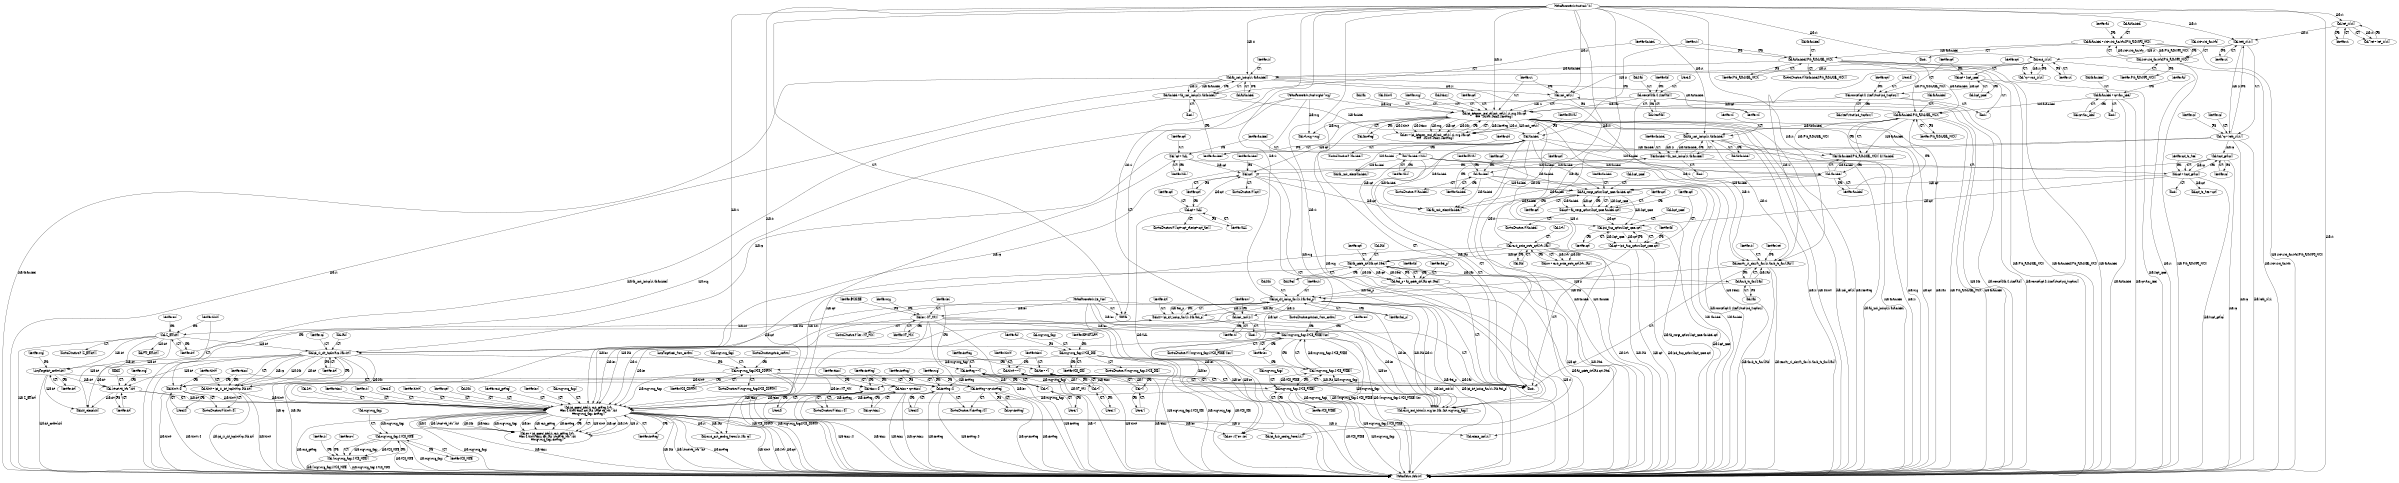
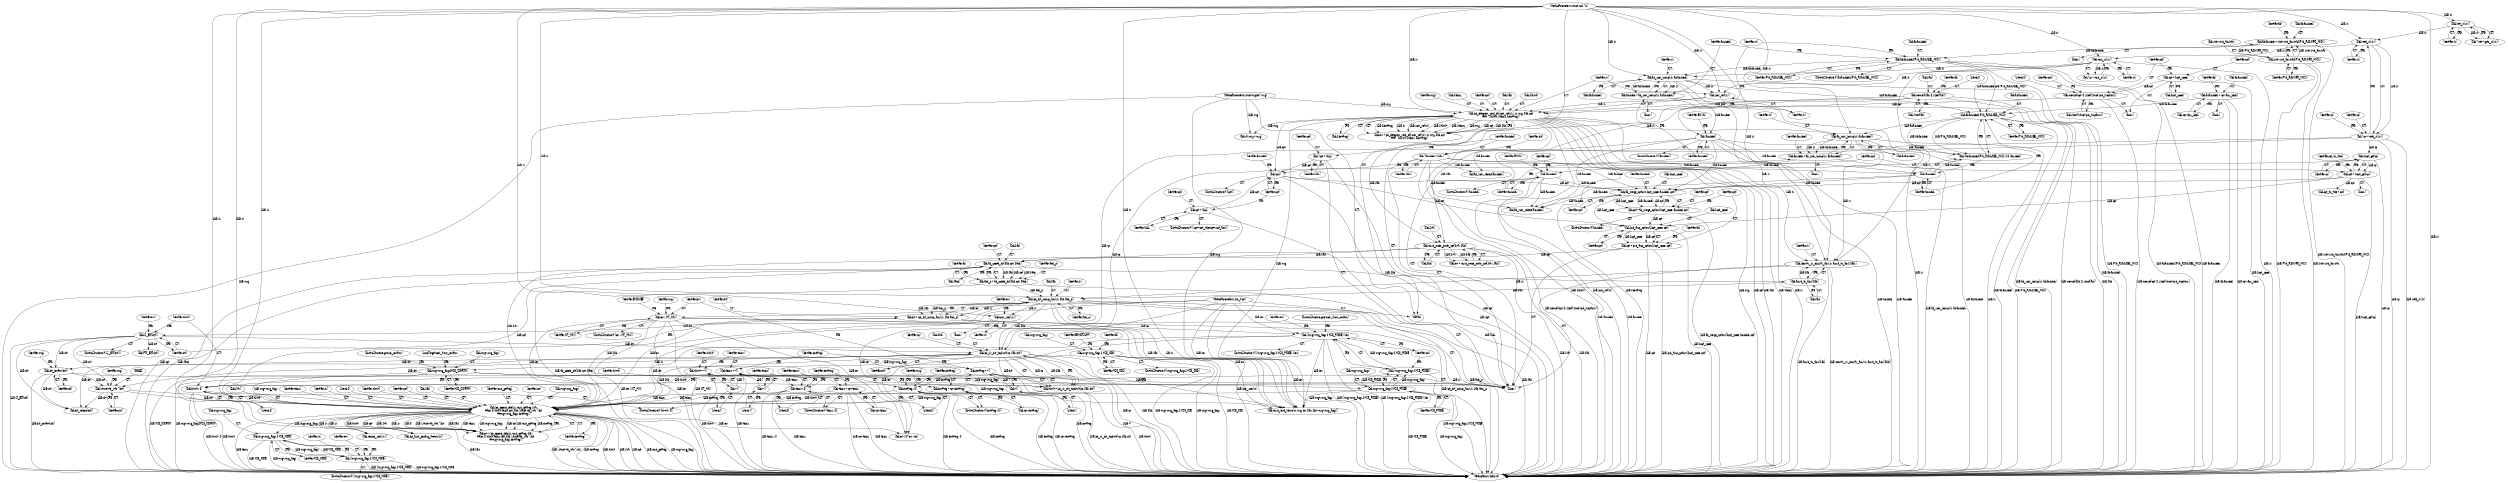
(2377, 42) -> (2485, 42)
(1638, 237) -> none
(1774, 246) -> none
(50, 371) -> (56, 371)
(1042, 371) -> (729, 371)
(748, 389) -> none
(726, 437) -> none
none -> (361, 477)
